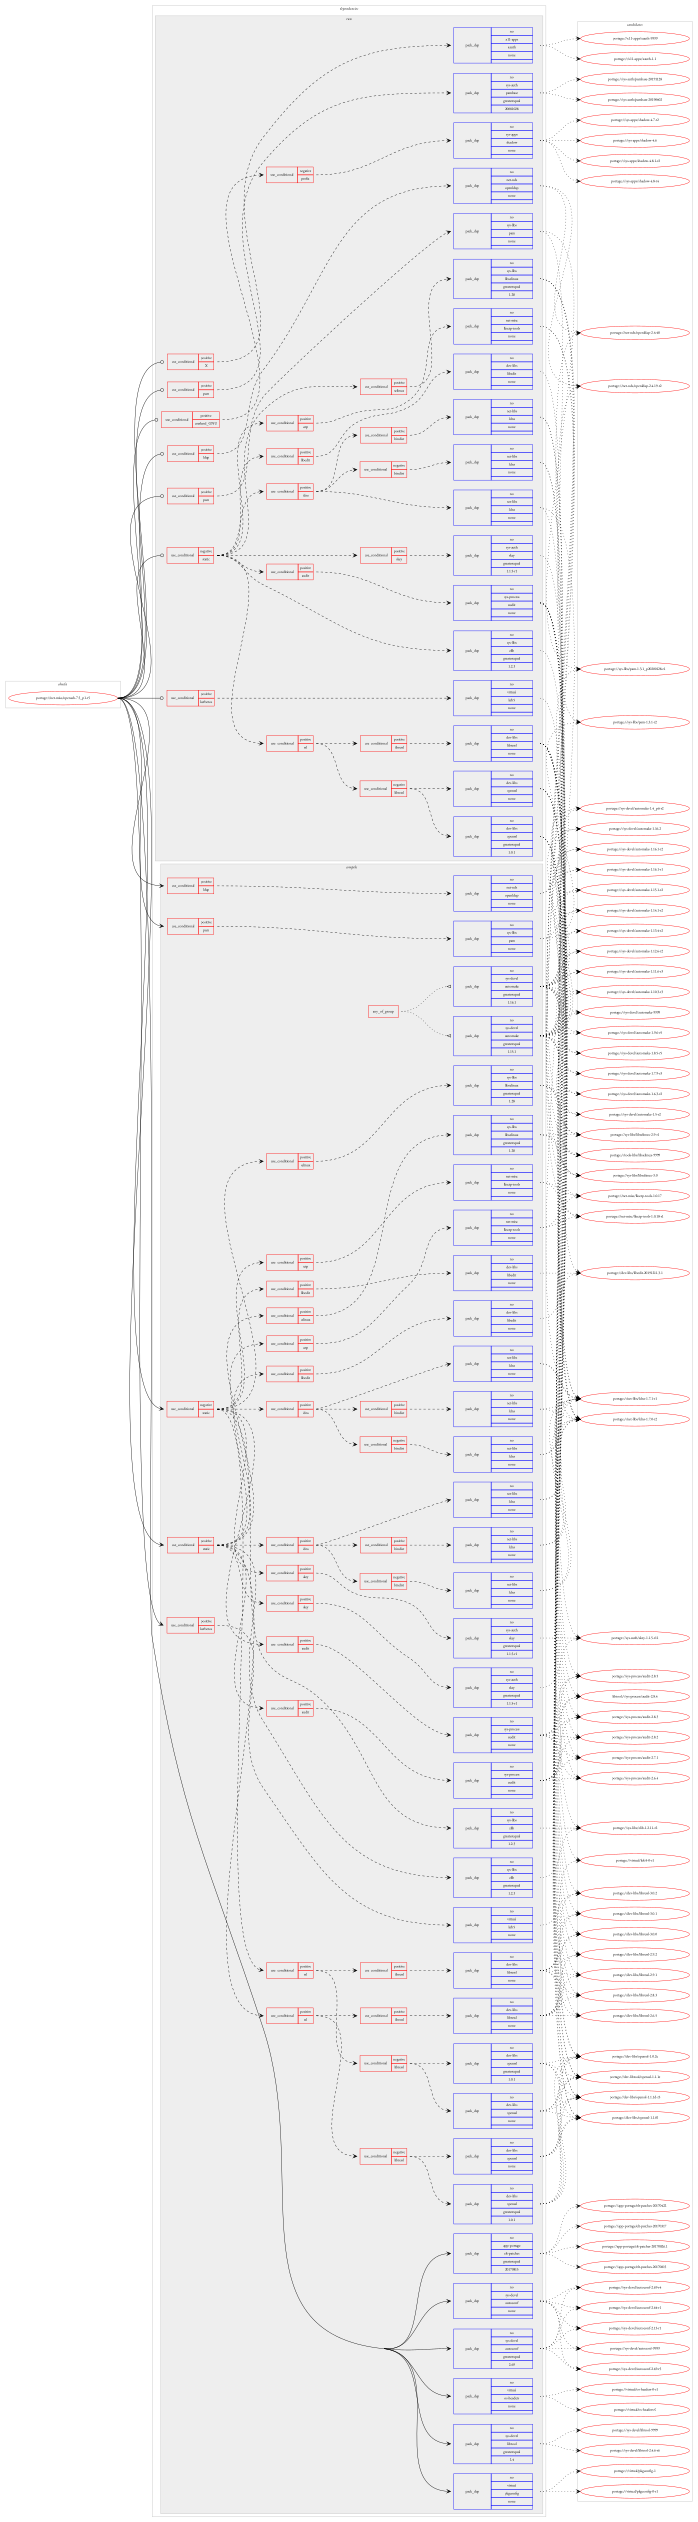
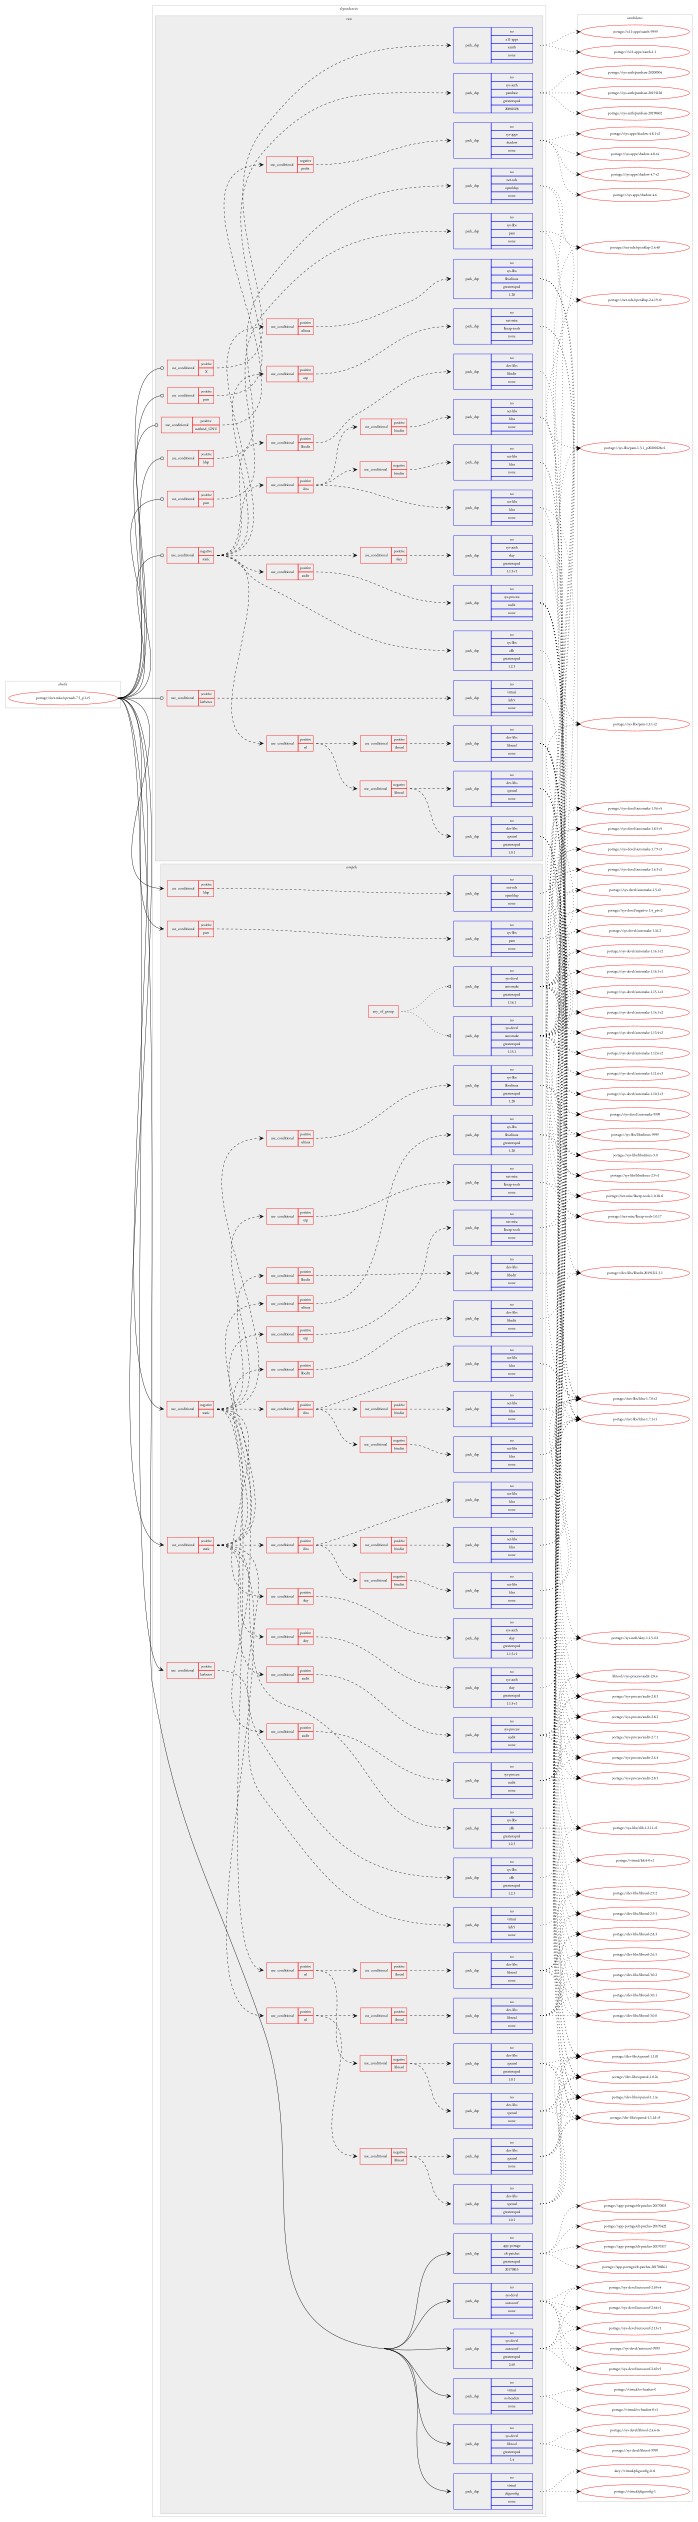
none -> (635, 73)
(635, 808) -> (635, 910)
(635, 1155) -> (635, 1135)
(635, 2077) -> (635, 2097)
(635, 2491) -> (635, 2471)
